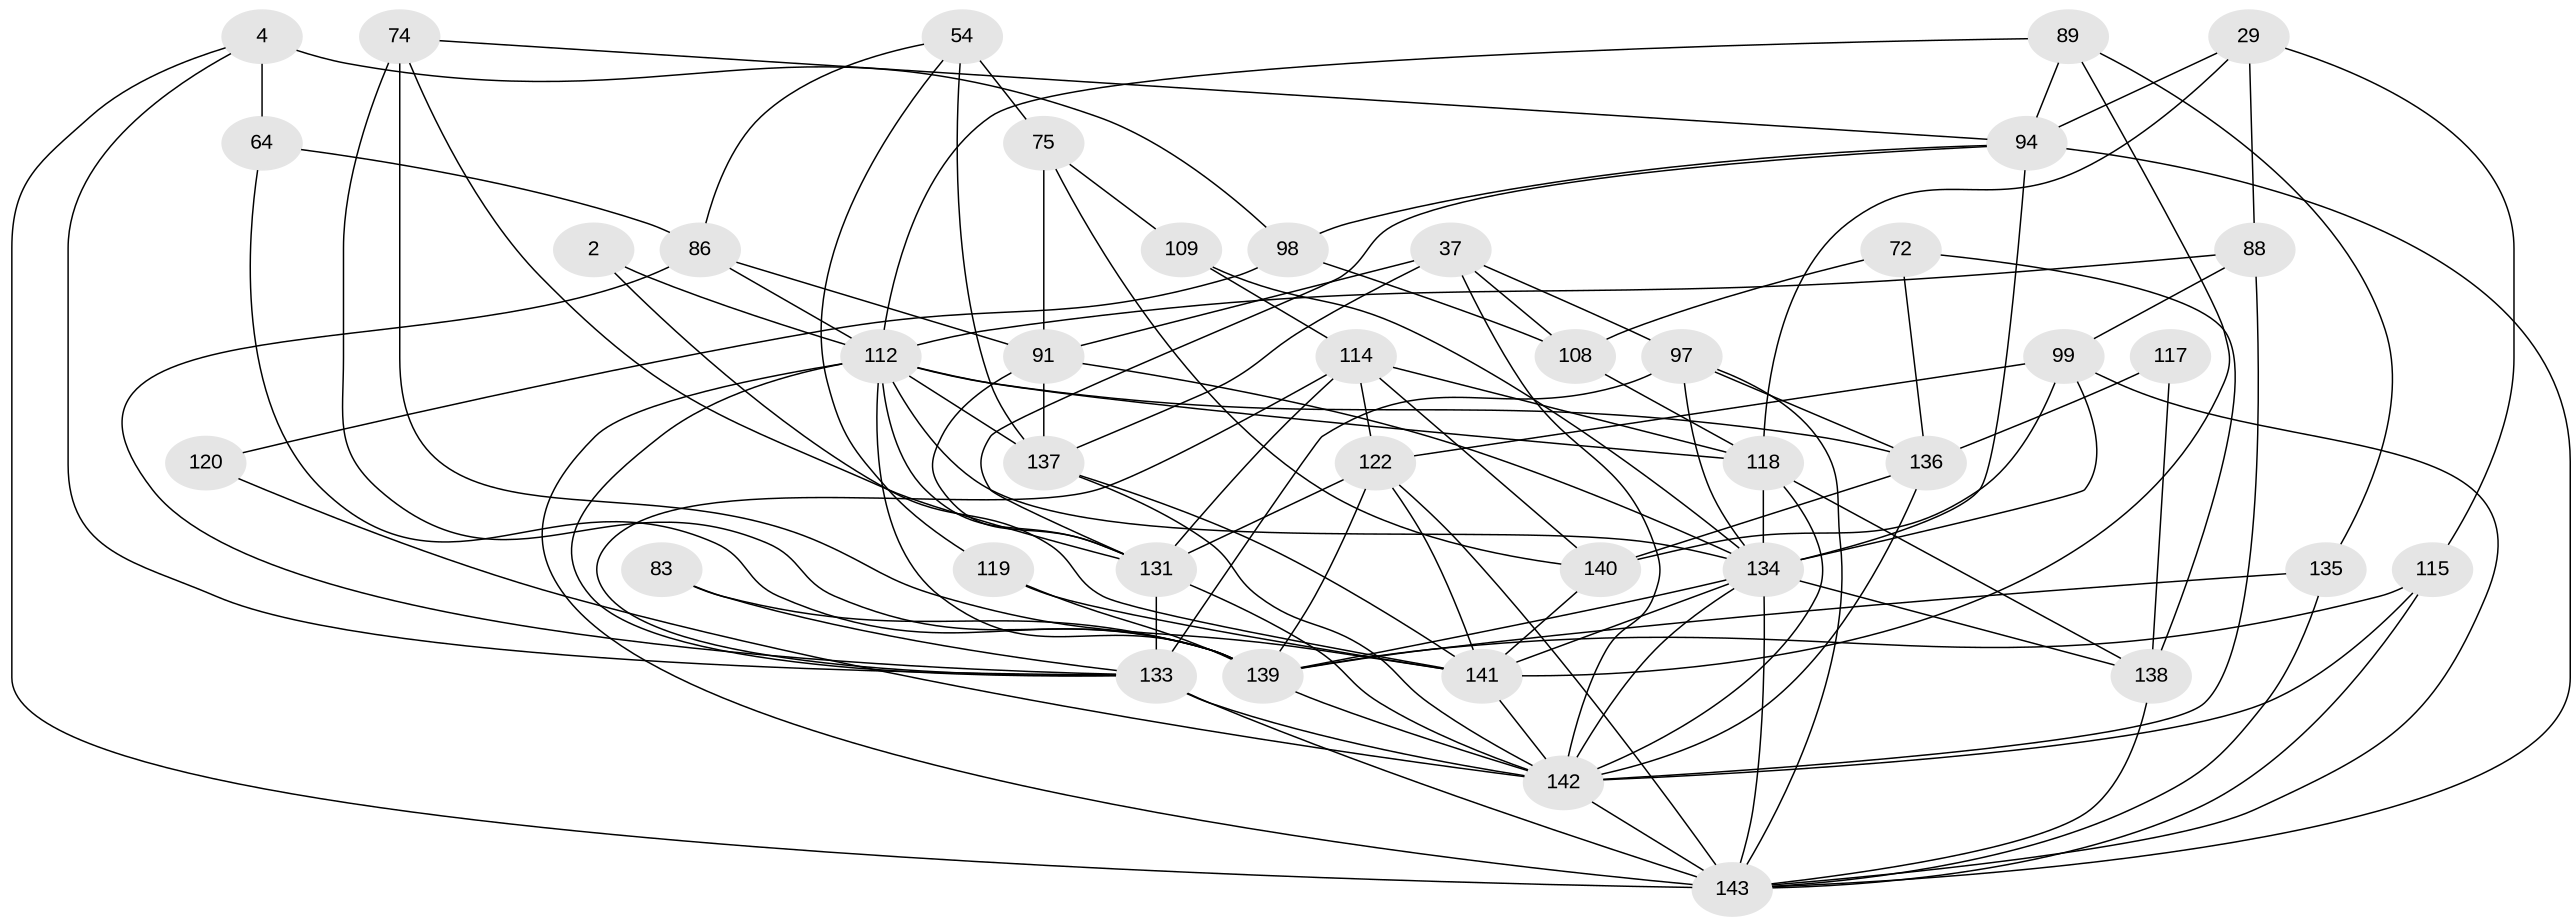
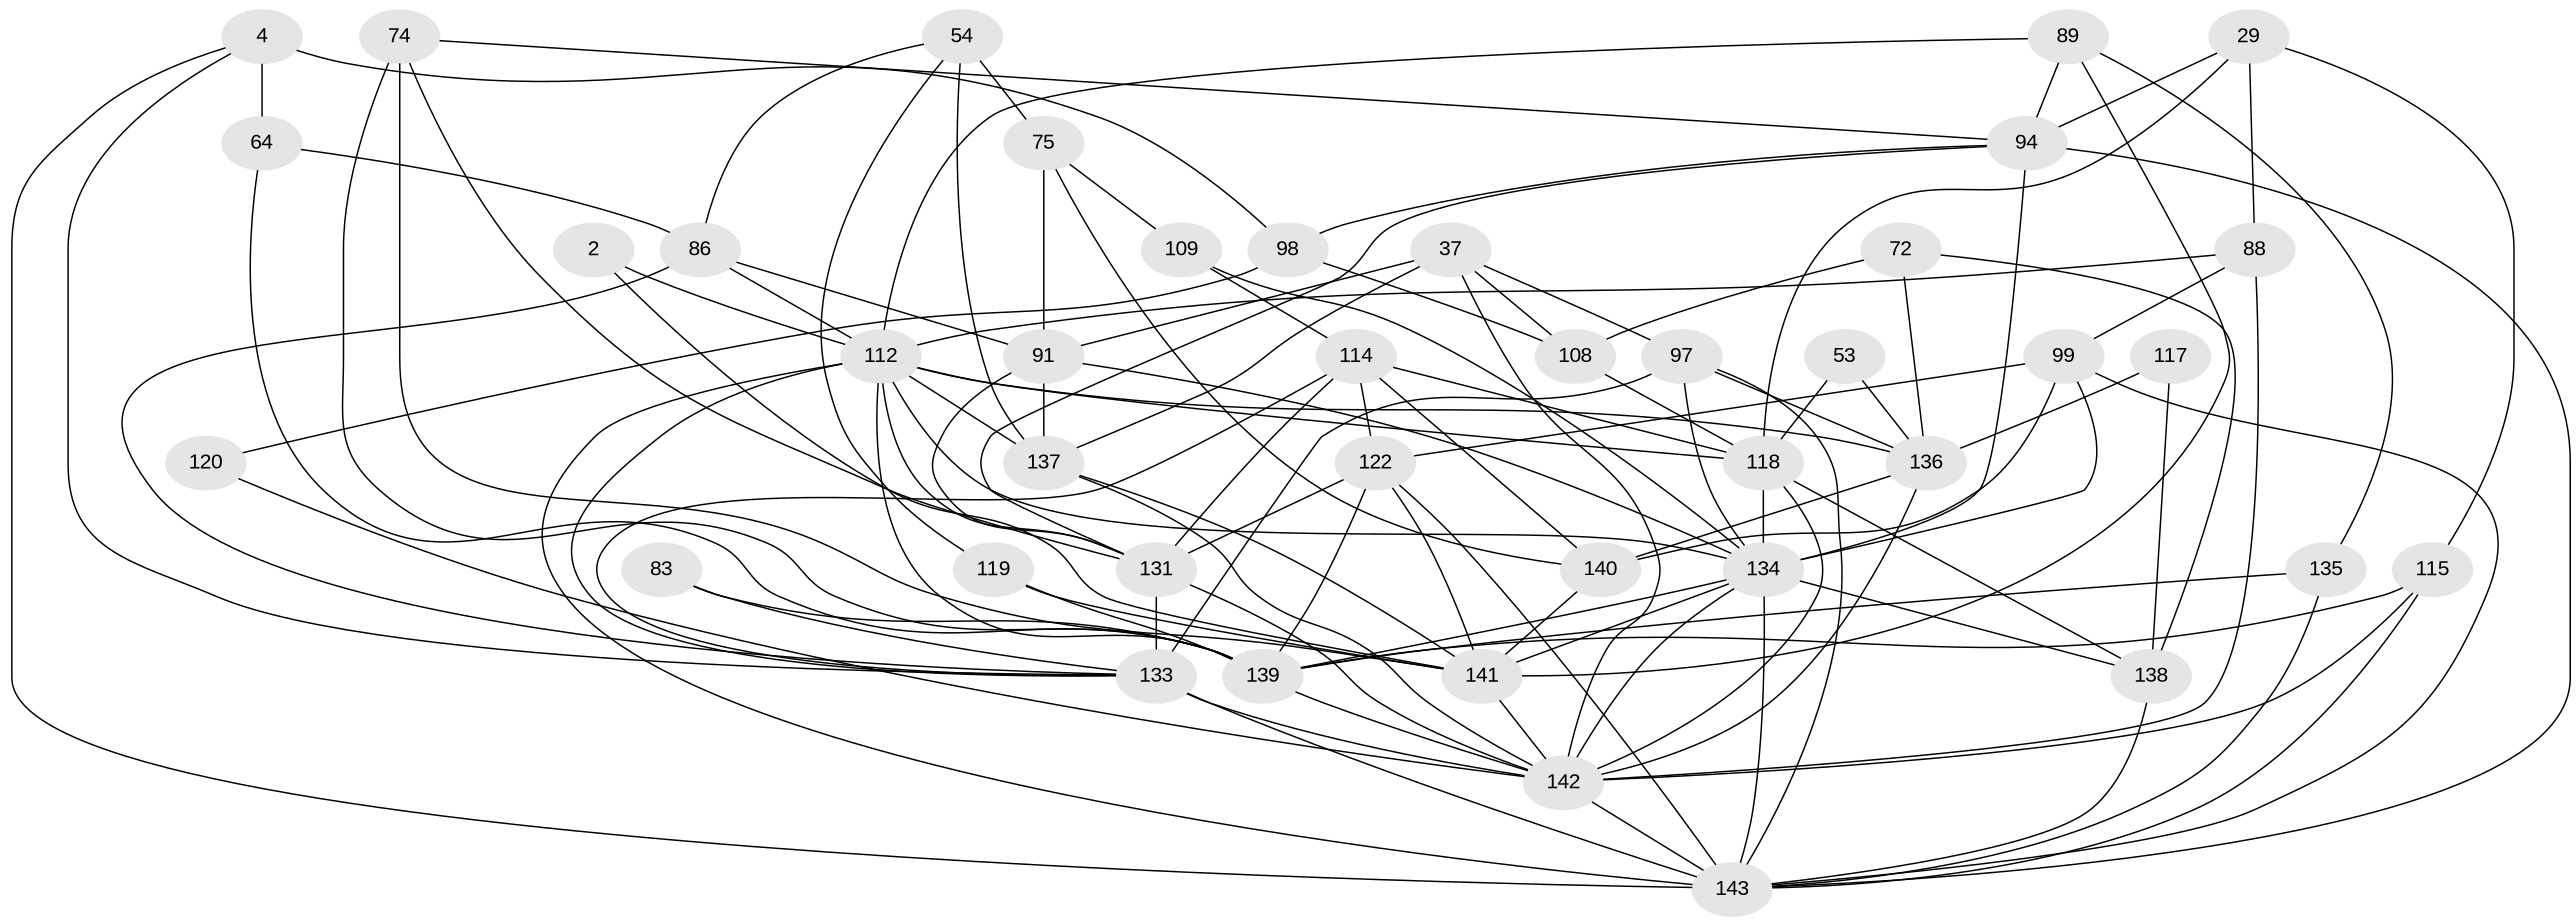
none -> (1845, 356)
